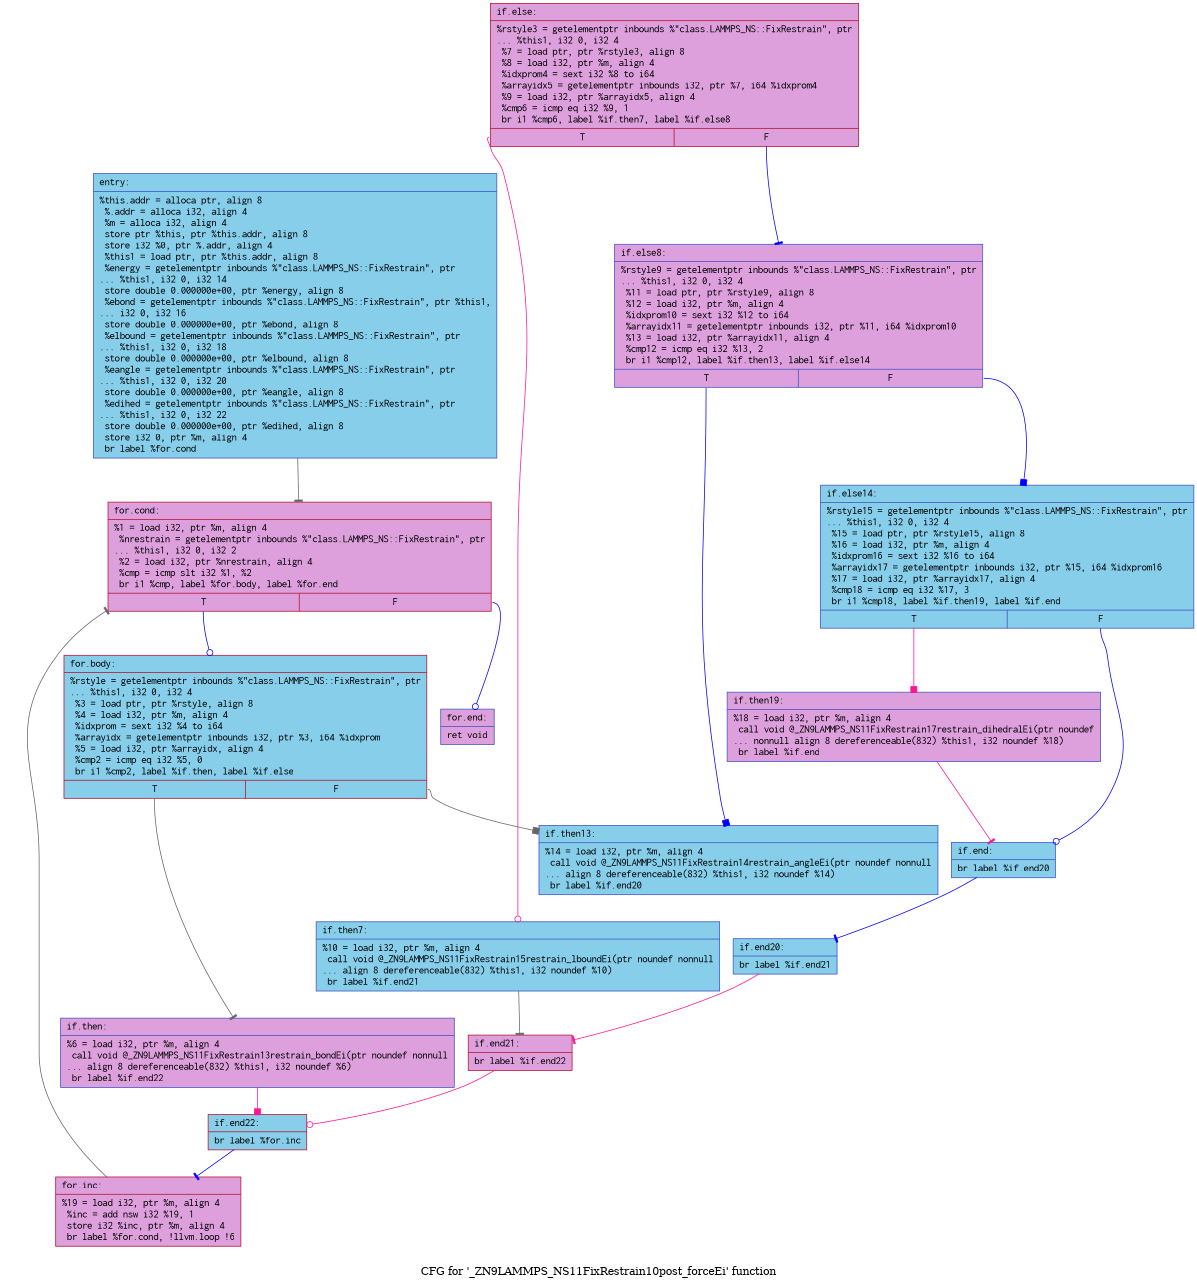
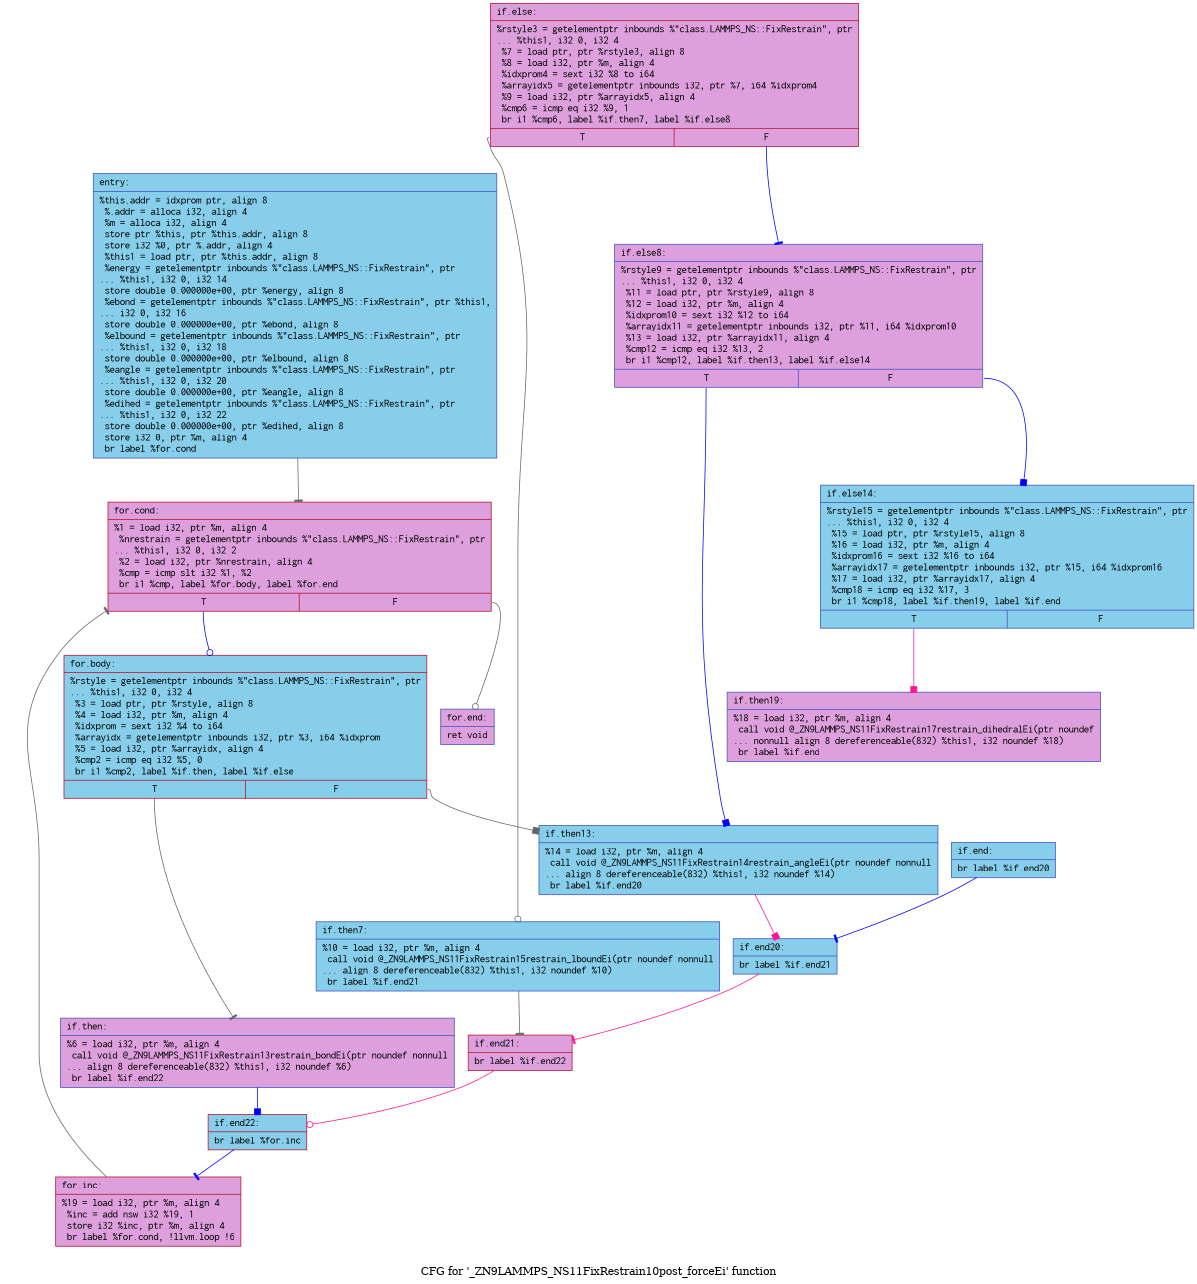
(181, 200) -> (183, 200)
(519, 523) -> (519, 523)
(494, 652) -> (494, 652)
(1123, 746) -> none
(963, 800) -> none
none -> (764, 913)
(257, 1097) -> (257, 1097)
